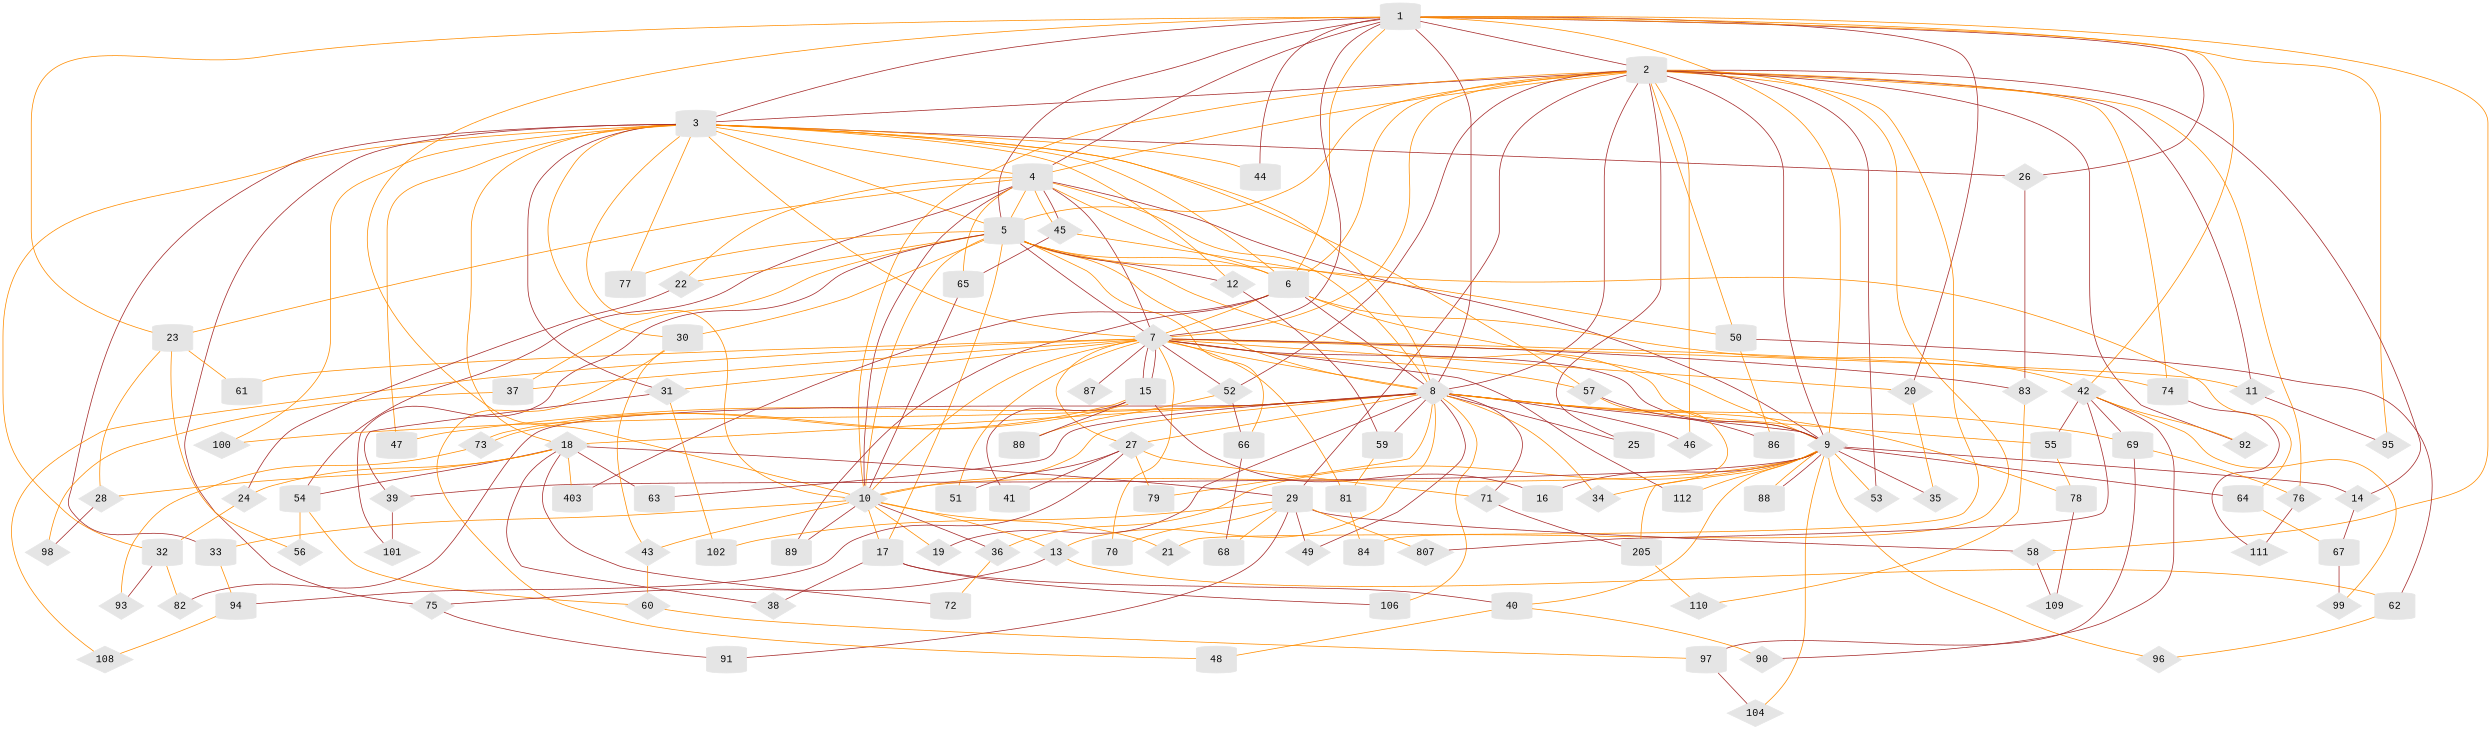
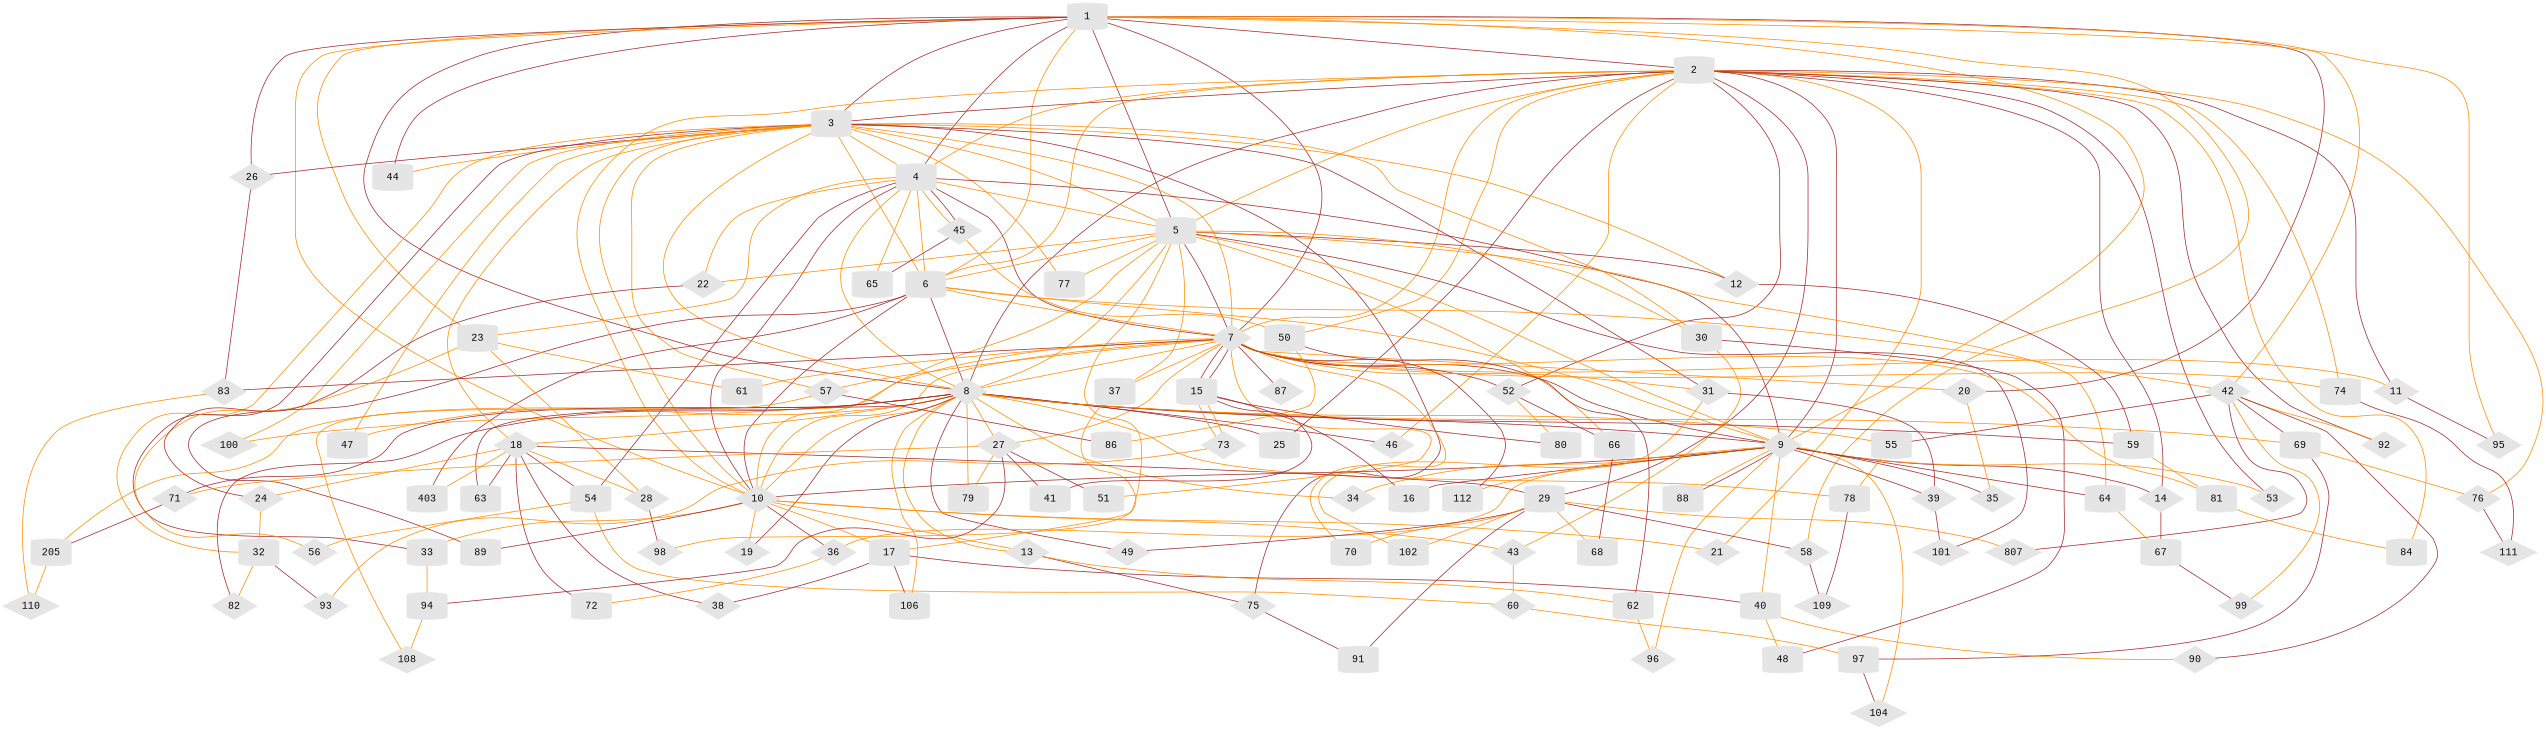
(914, 393) -> (785, 390)
(1350, 481) -> (1221, 475)
(646, 624) -> (2064, 445)
